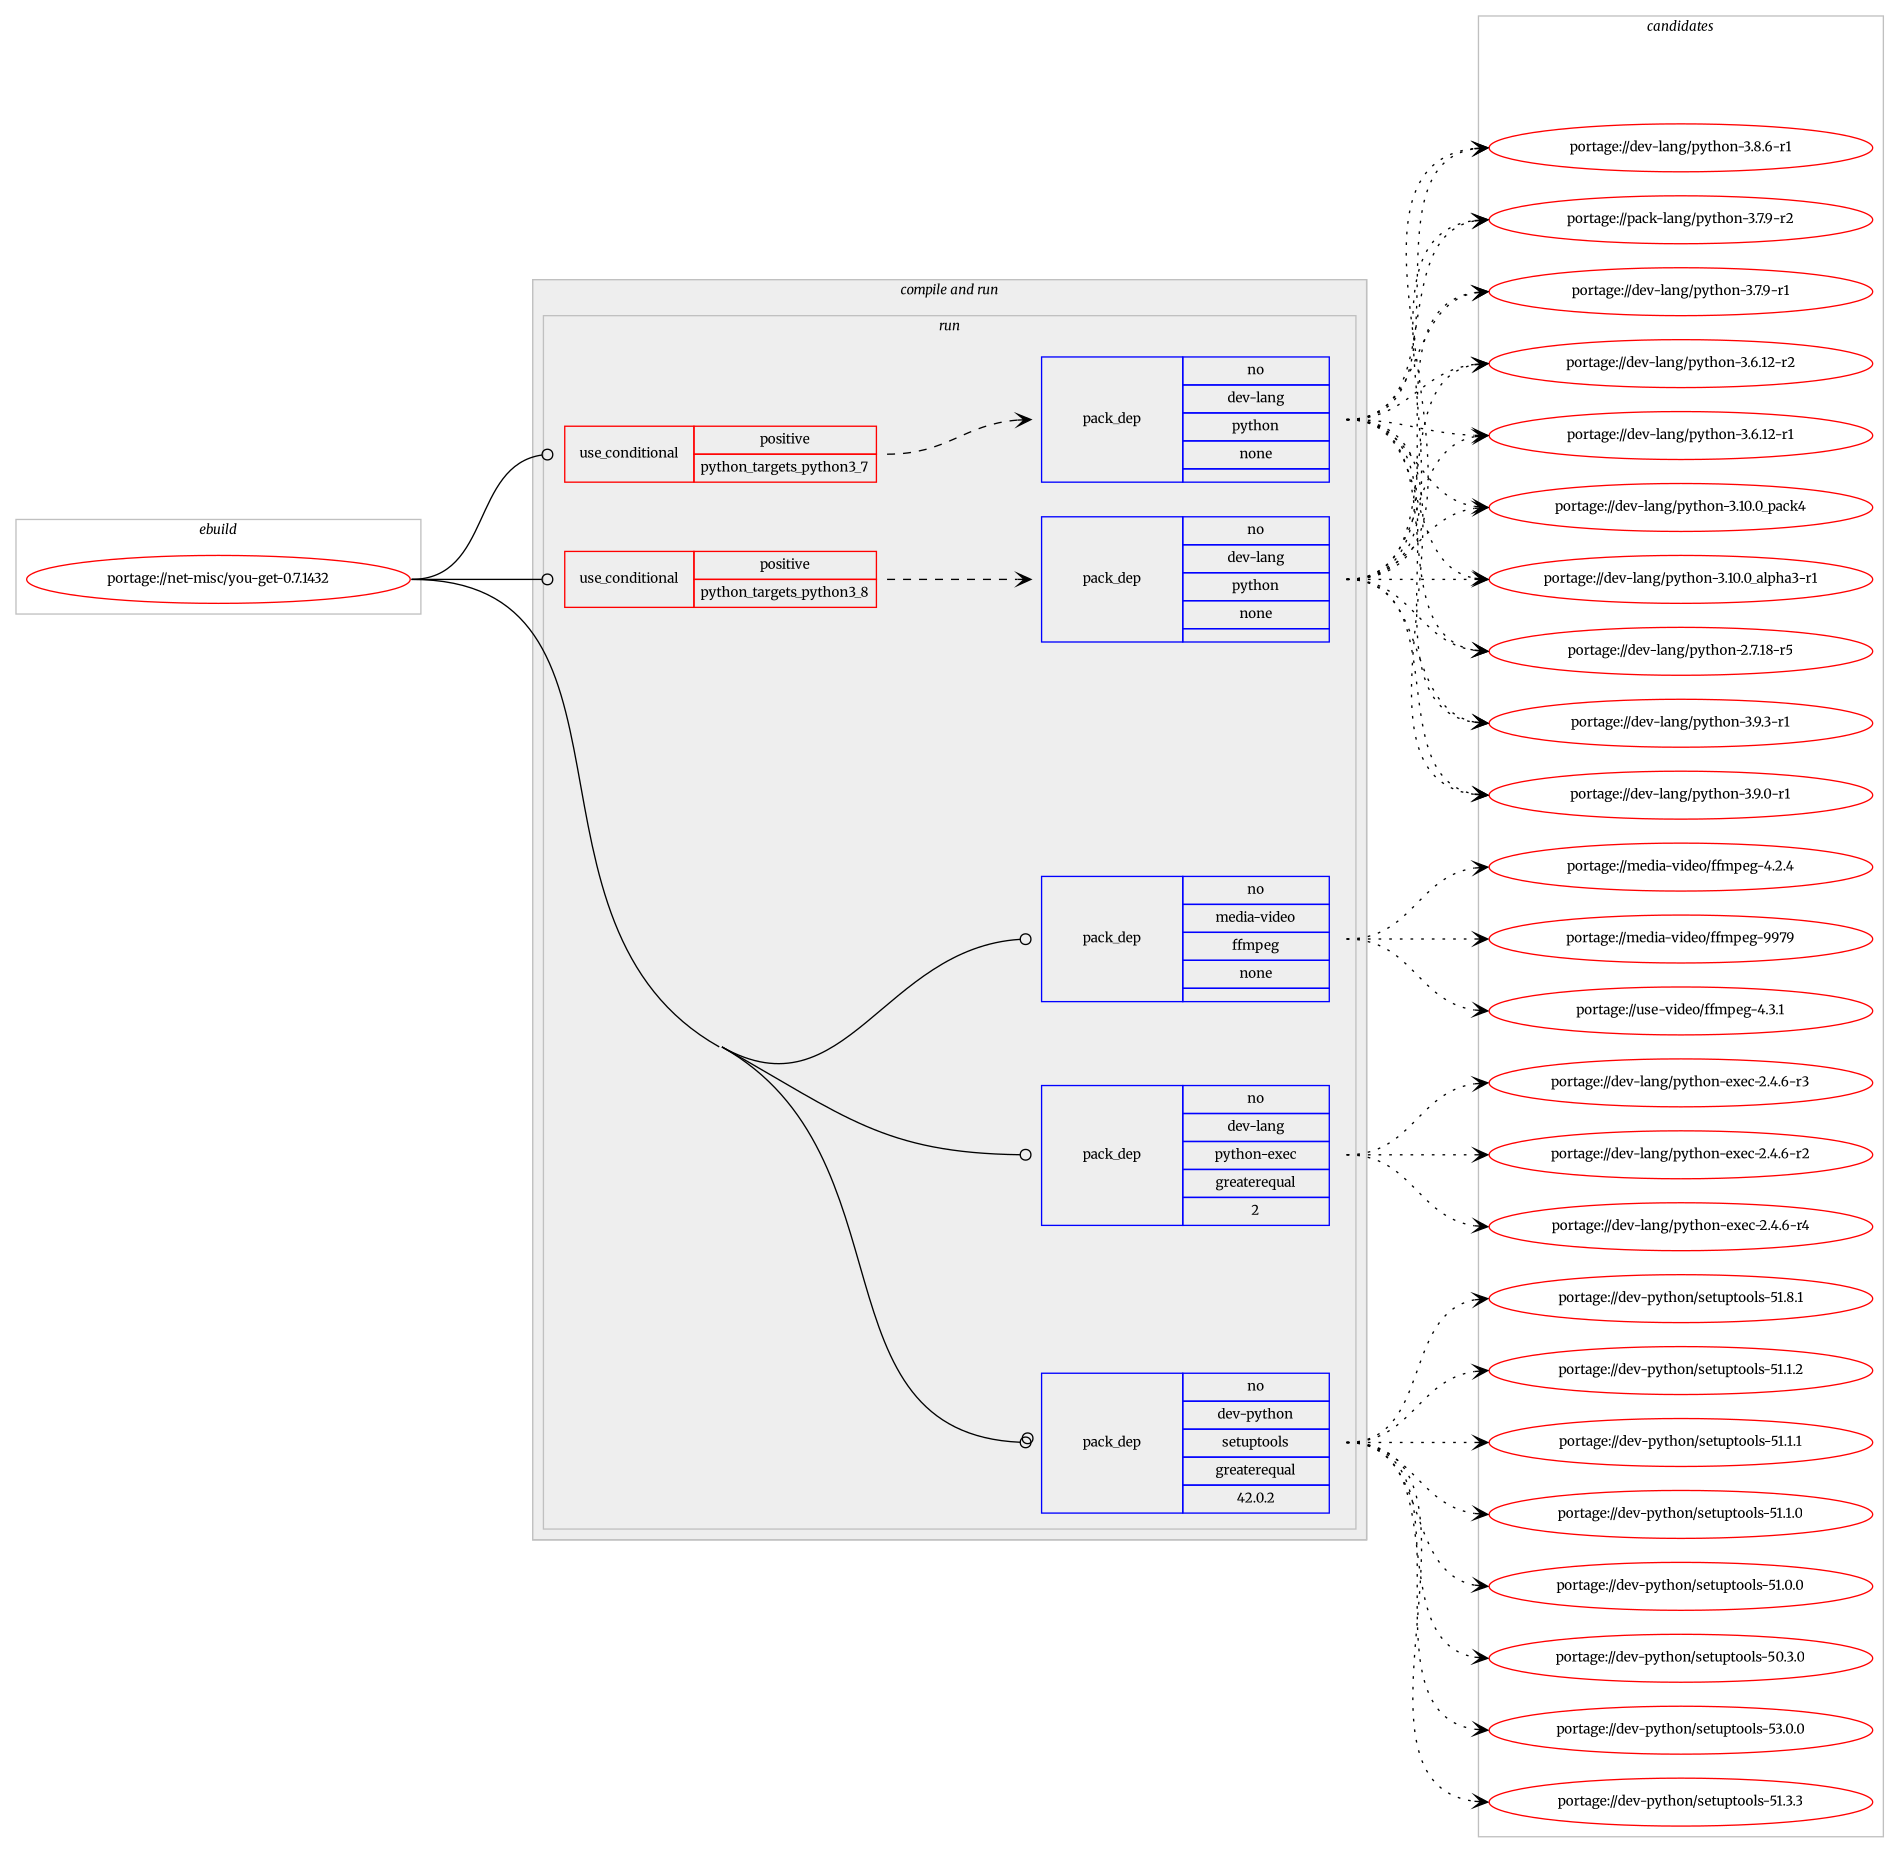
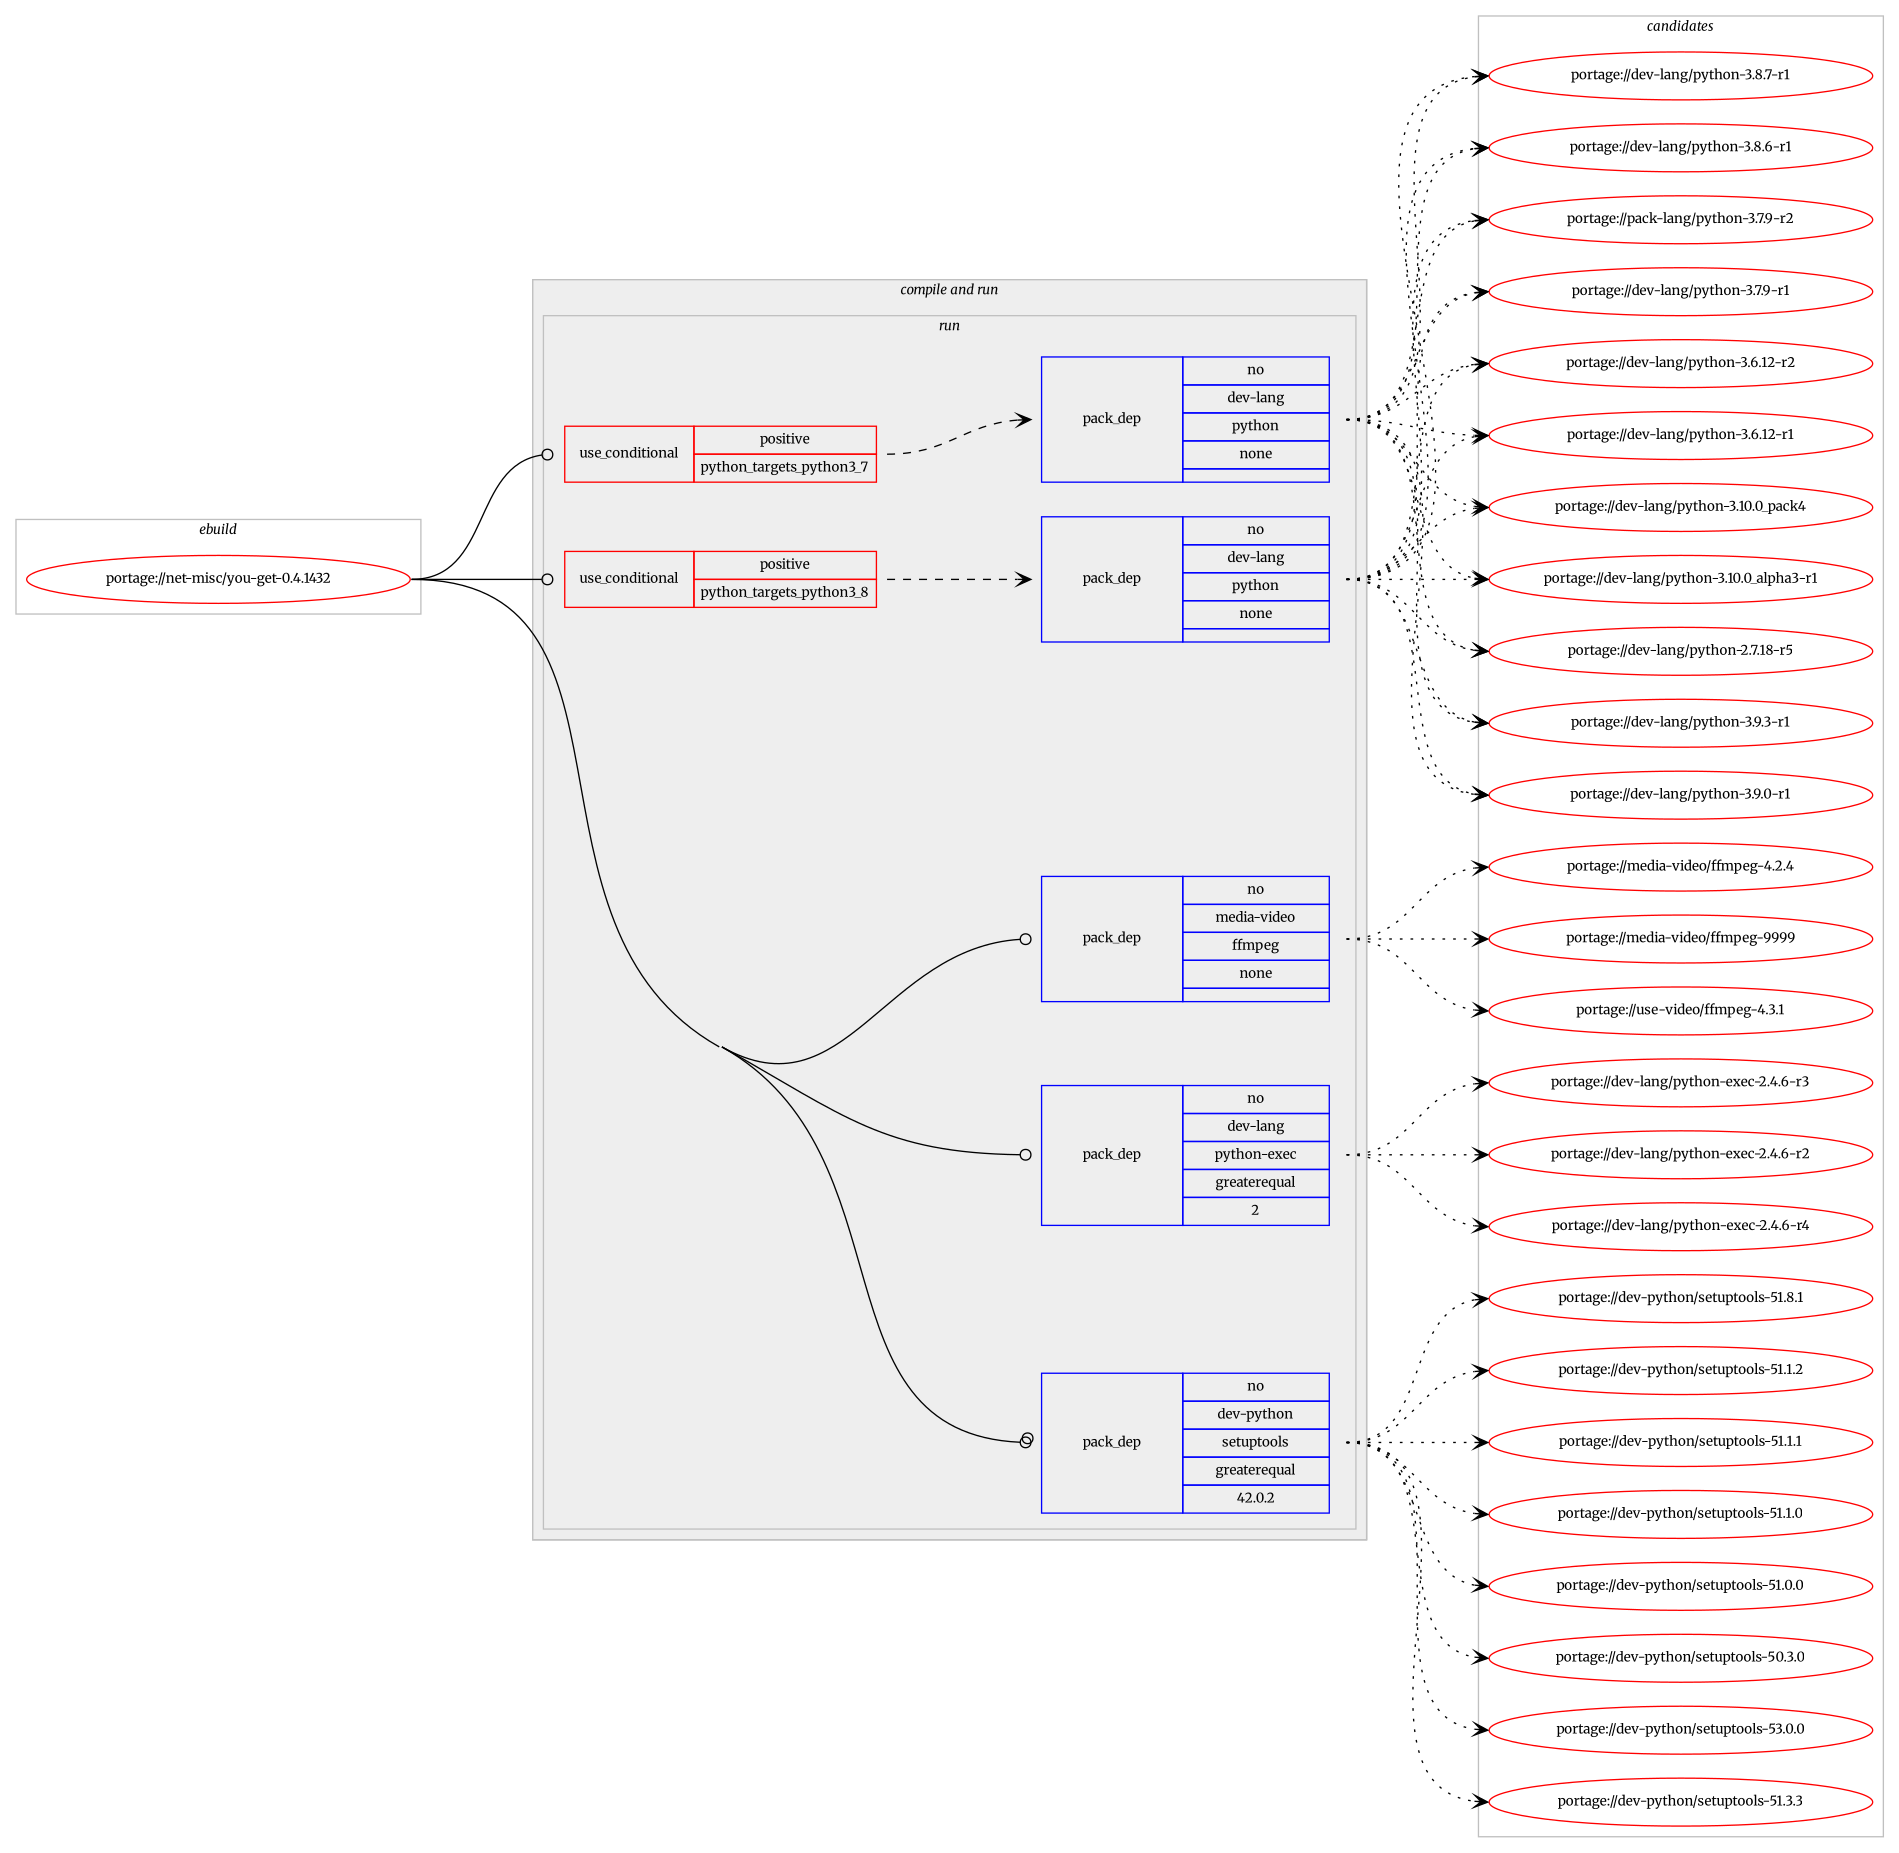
none -> (1681, 76)
(218, 579) -> (218, 579)
(1681, 939) -> (1681, 939)
